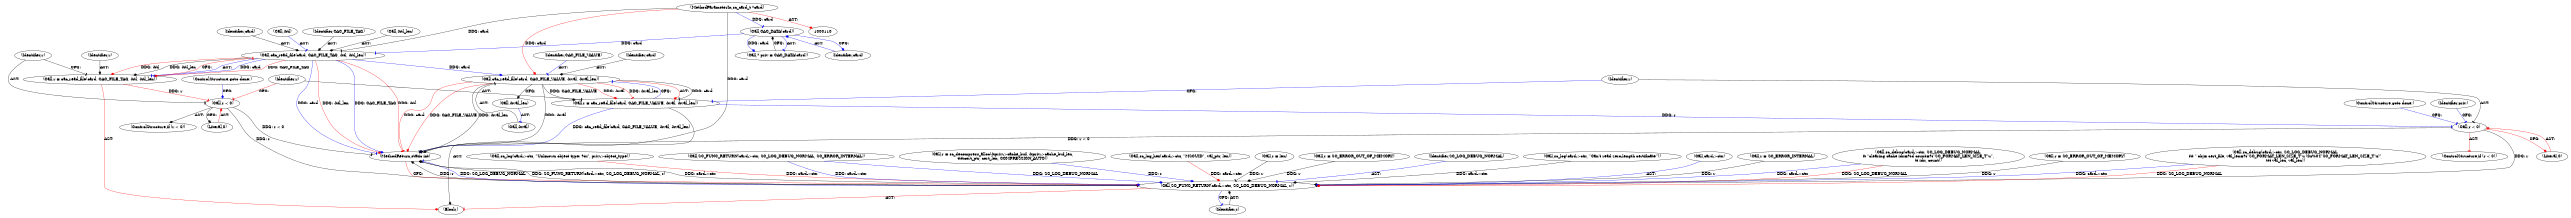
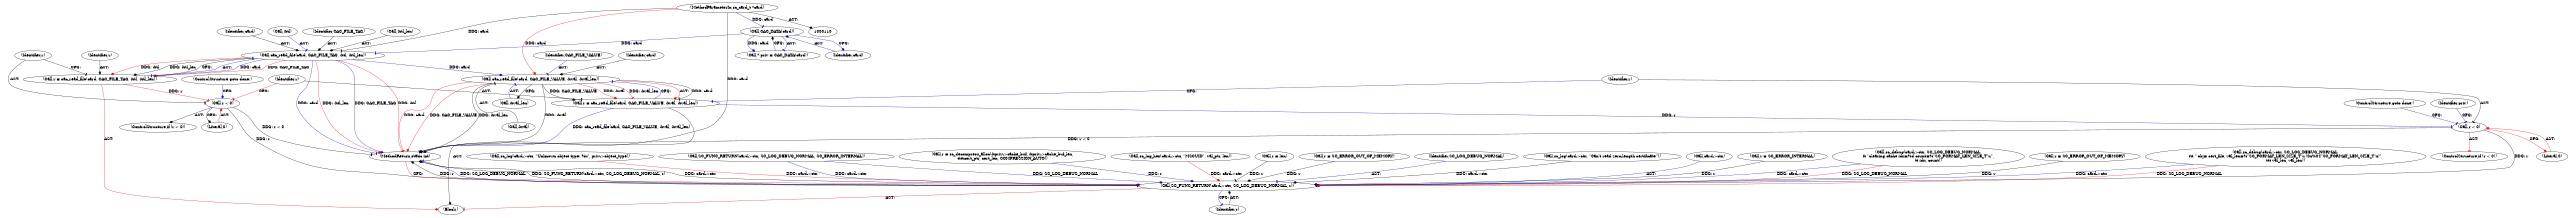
(779, 19) -> (779, 19)
(203, 65) -> (203, 65)
(521, 114) -> (509, 91)
